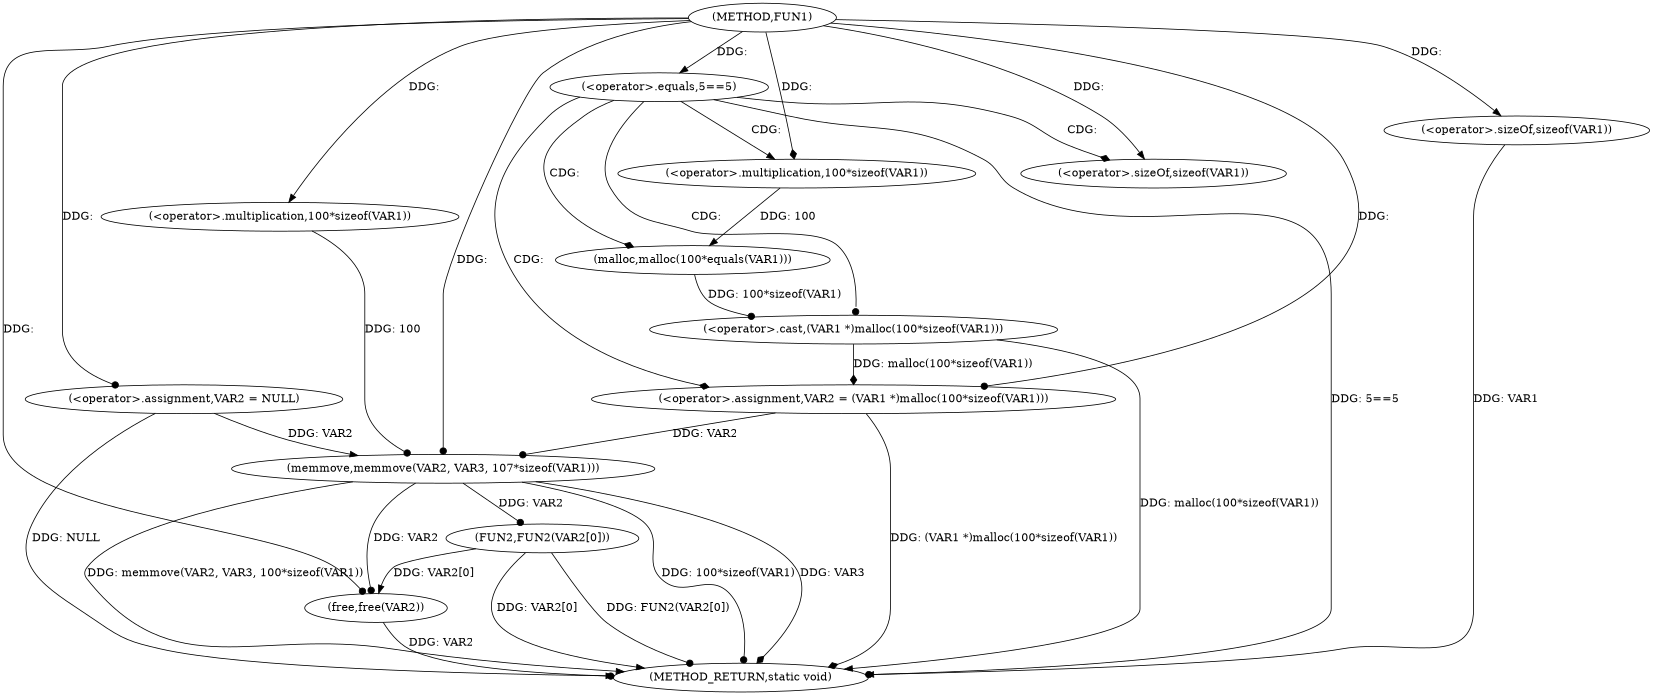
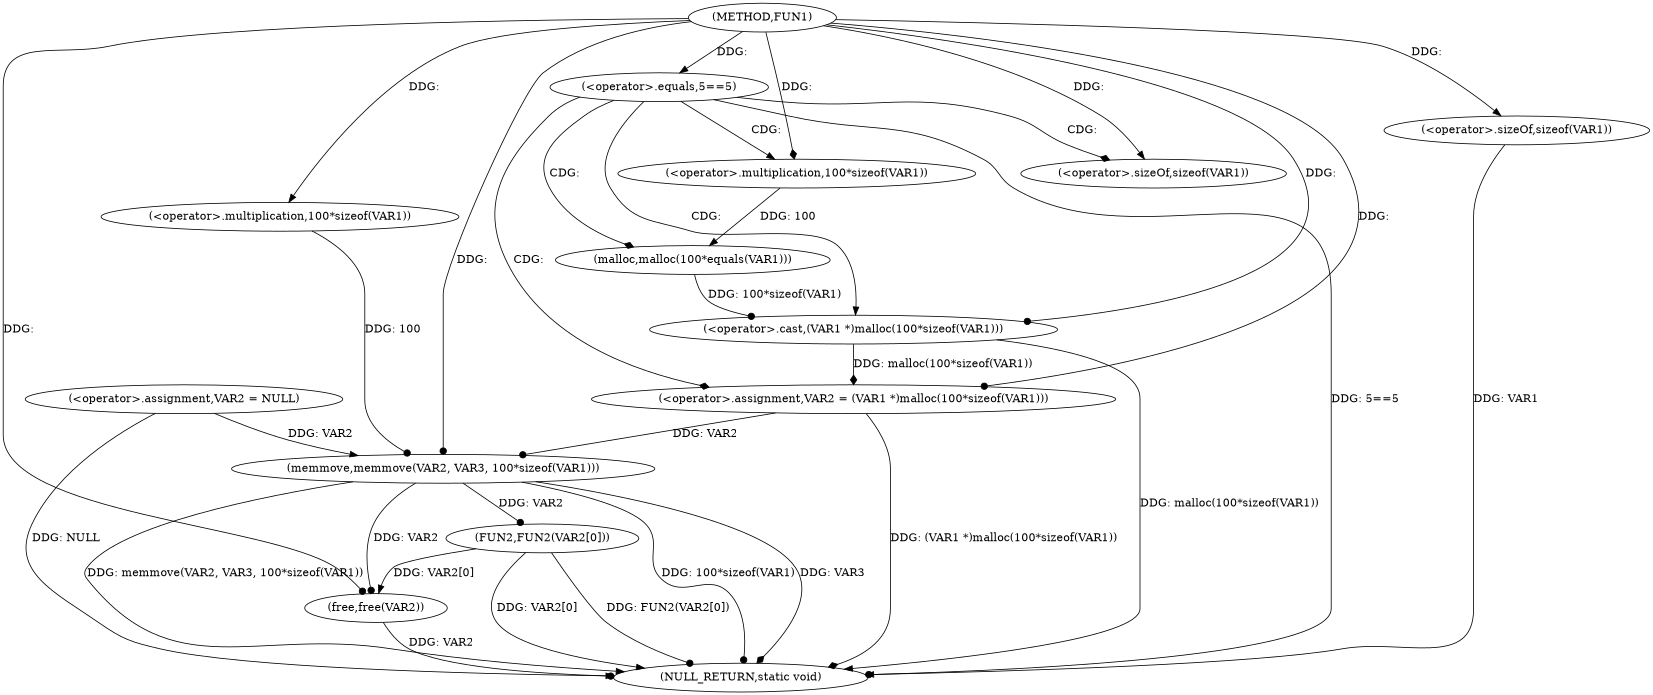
(185, 42) -> (1244, 121)
(701, 233) -> (701, 233)
(443, 469) -> (443, 469)
(741, 678) -> (741, 678)
